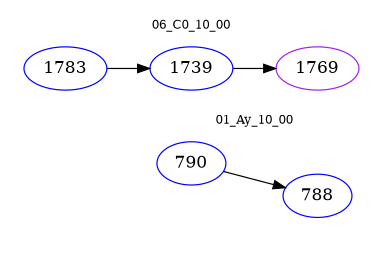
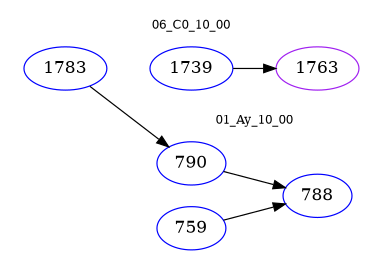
(122, 68) -> (124, 113)
(318, 68) -> (318, 68)
none -> (191, 228)
